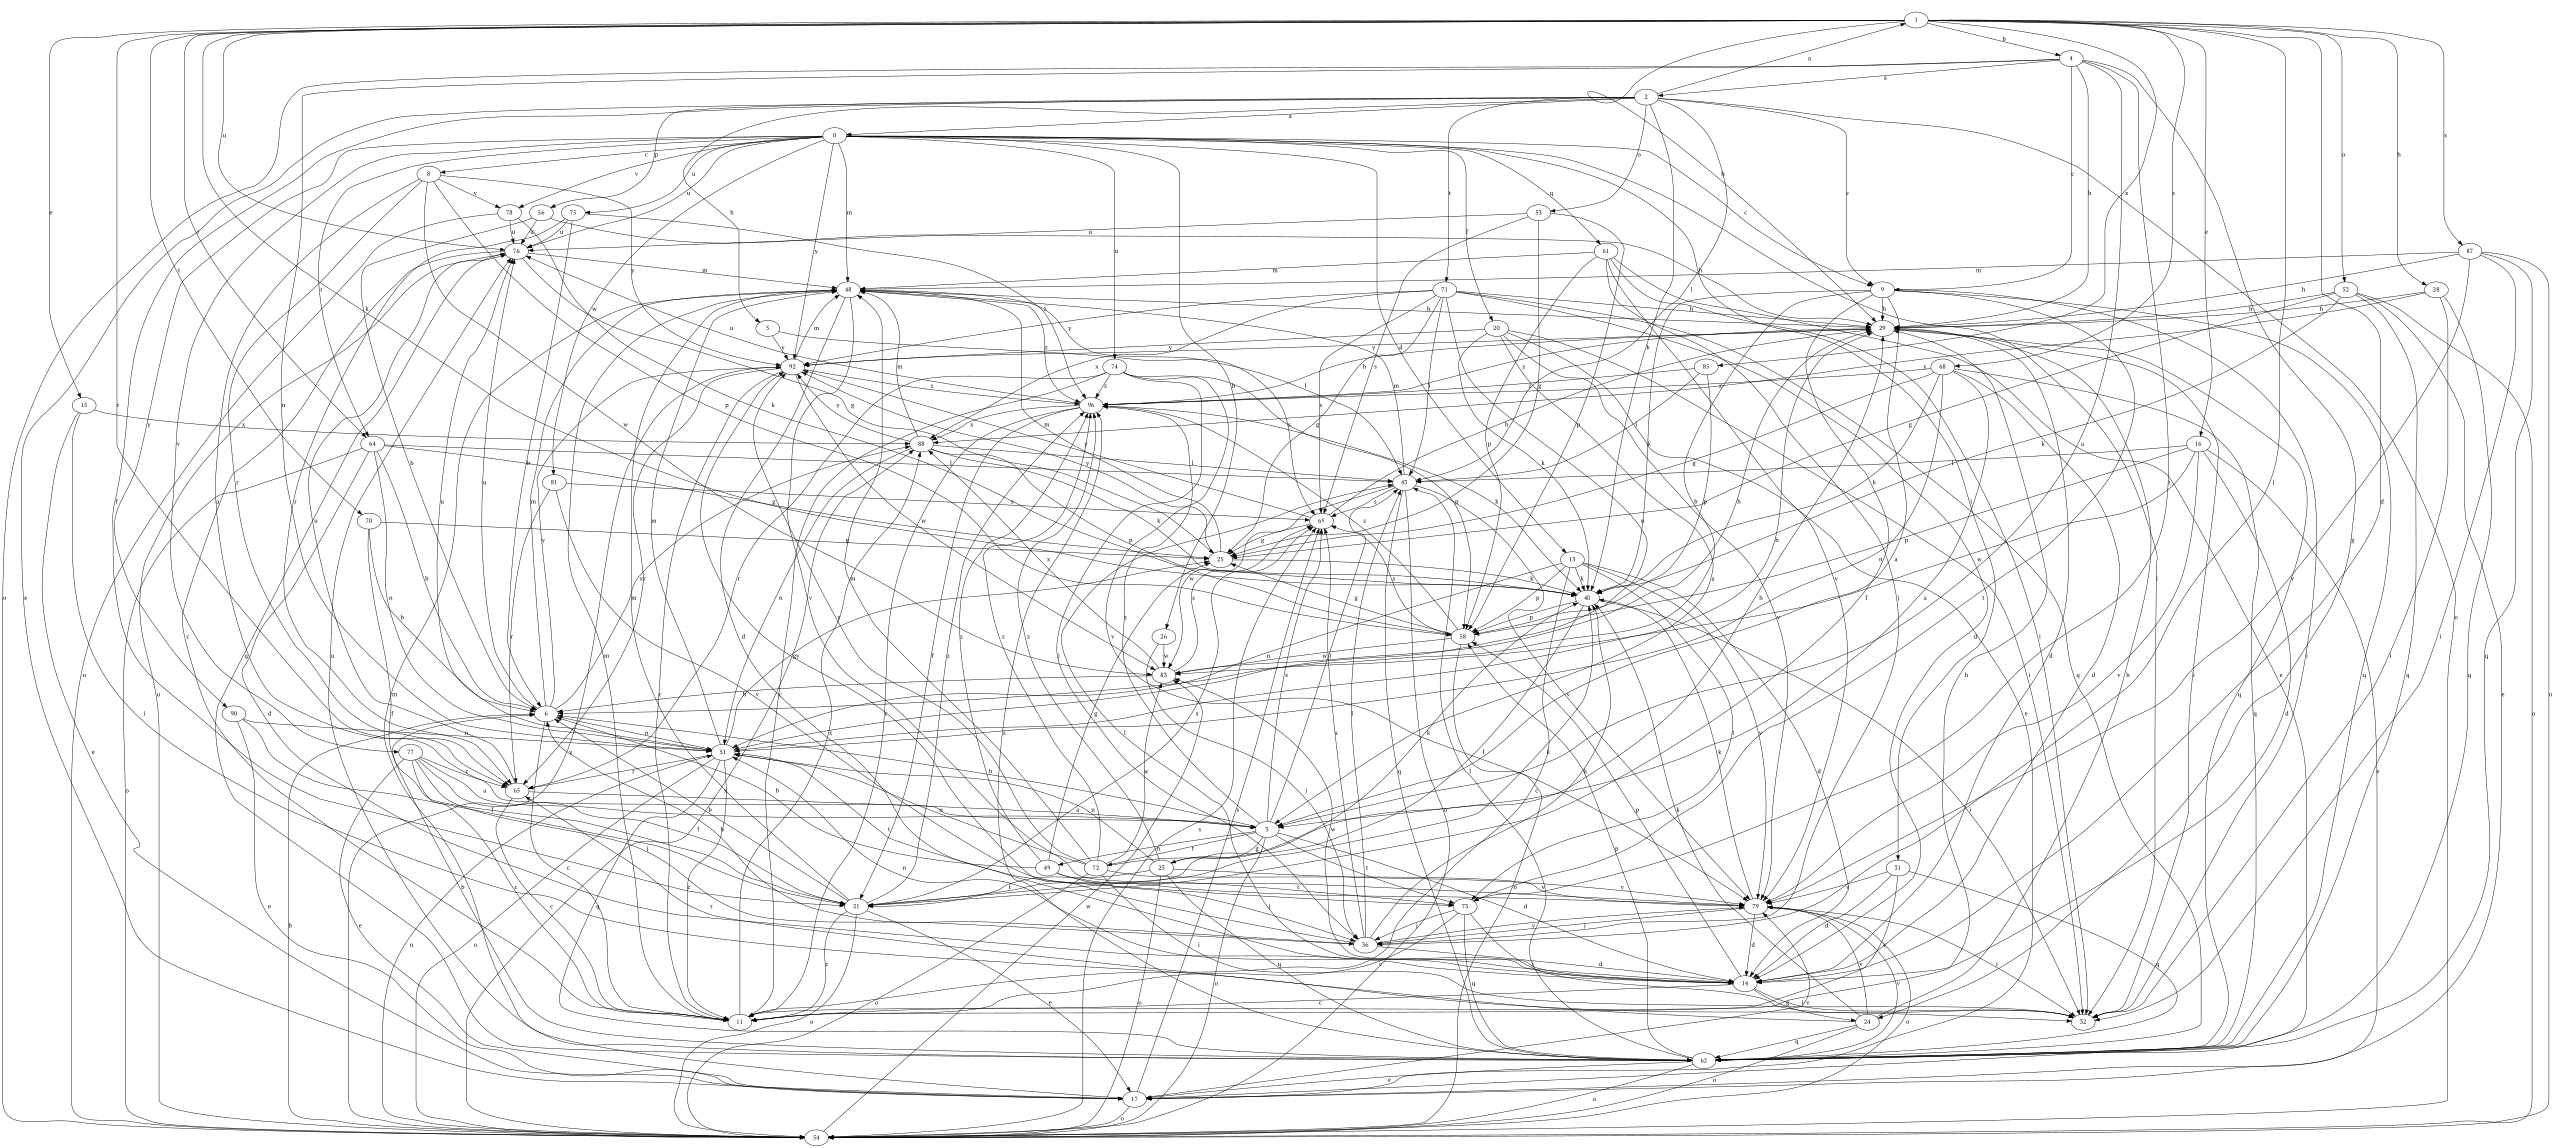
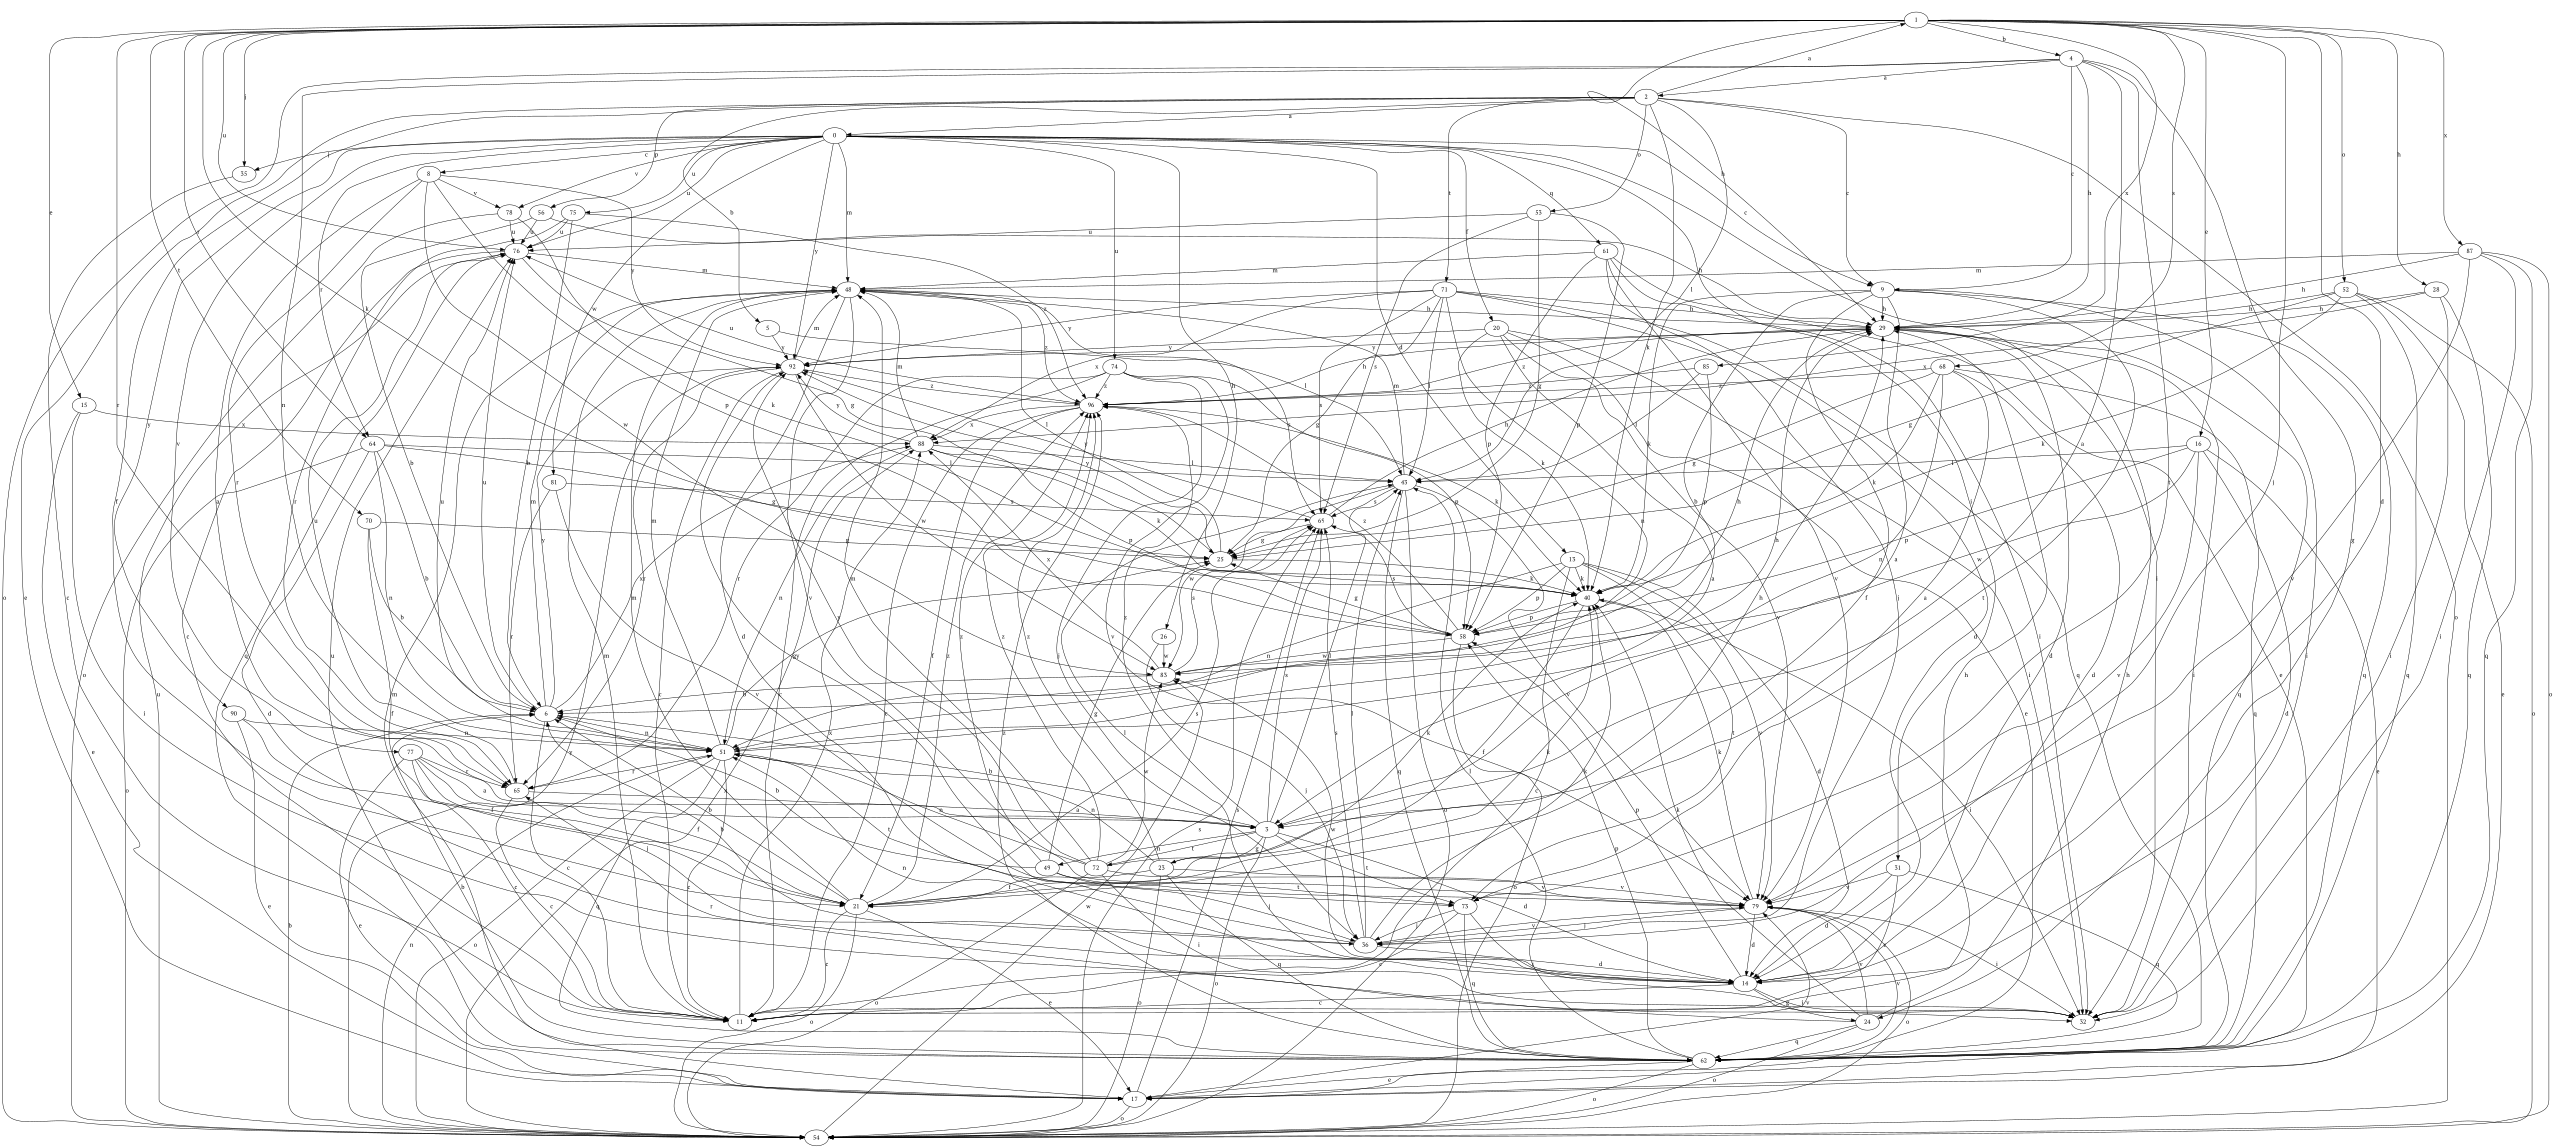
none -> (244, 174)
(1047, 425) -> (1047, 425)
